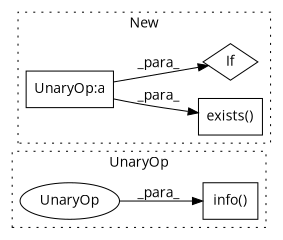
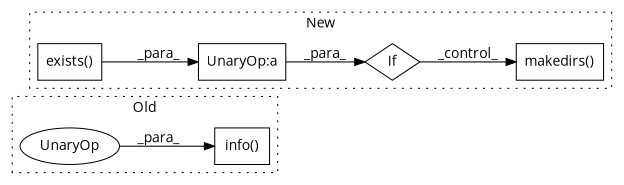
none -> (560, 62)
(151, 106) -> (145, 62)
(139, 163) -> (145, 108)
